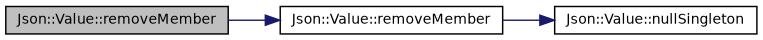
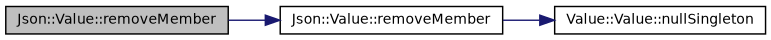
(656, 20) -> (660, 20)
